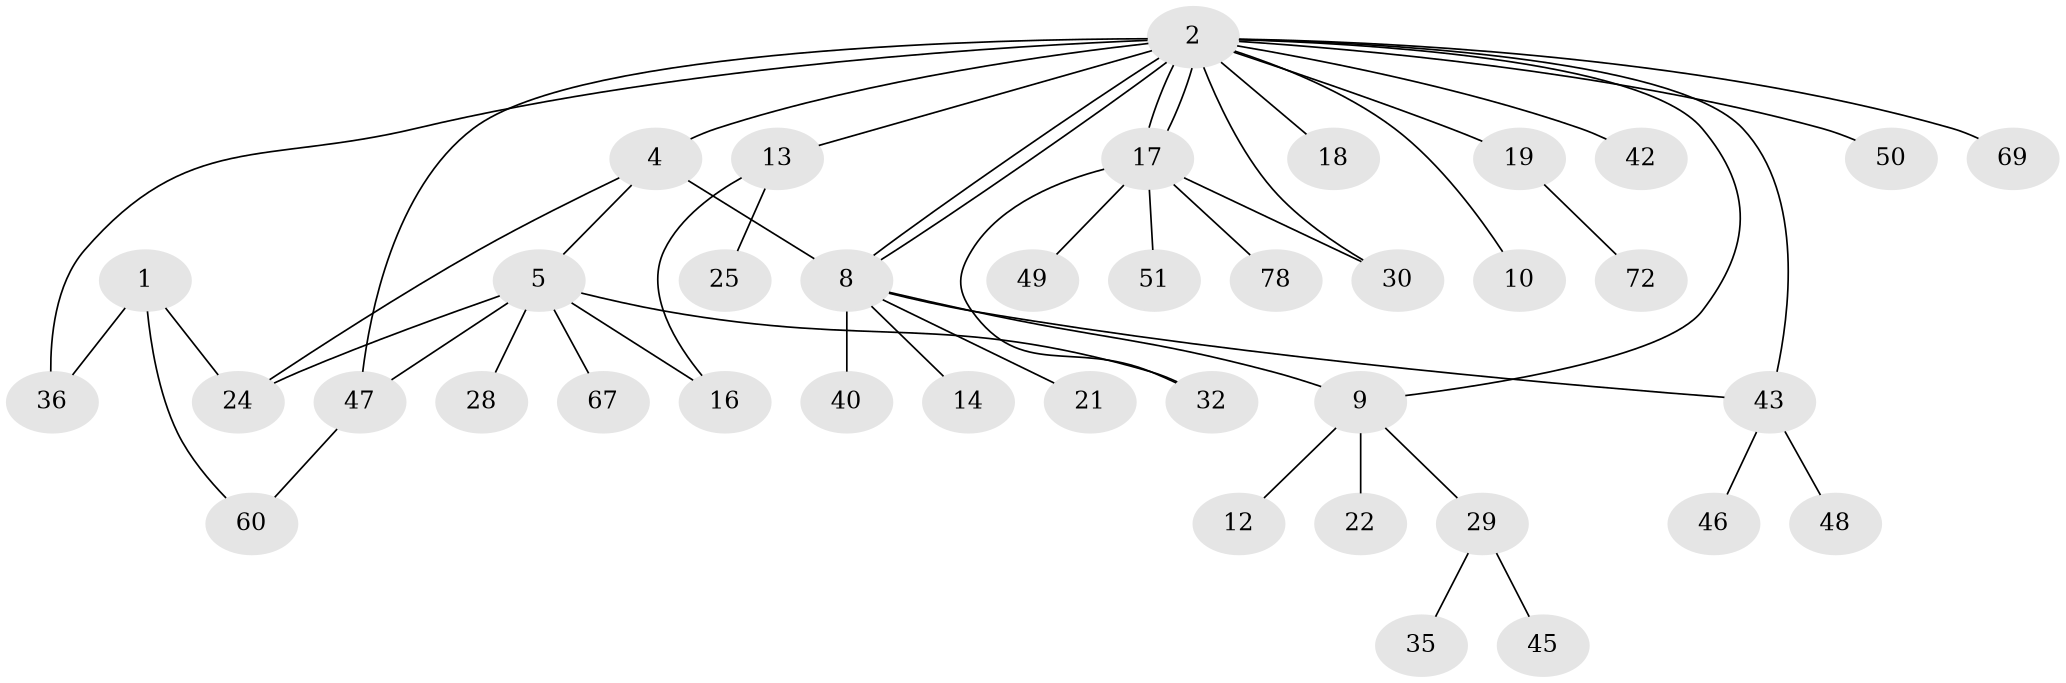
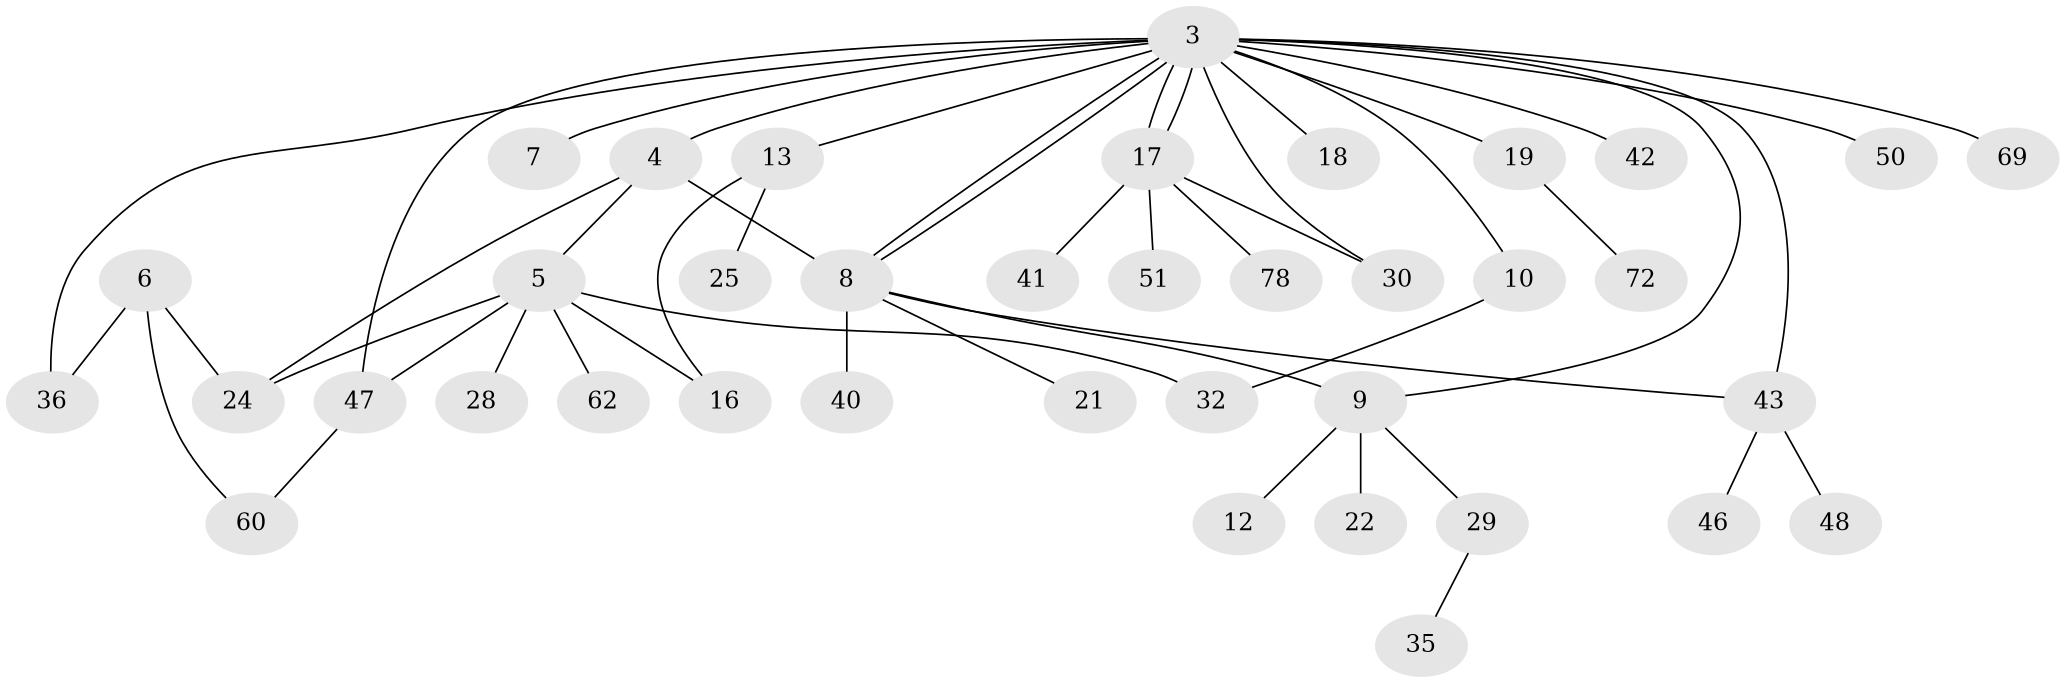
(1193, 37) -> (1193, 37)
none -> (534, 159)
(145, 281) -> (145, 281)
(1033, 281) -> (1033, 281)
(962, 291) -> (1369, 346)
(603, 402) -> (603, 402)
(969, 402) -> none
(1543, 646) -> none
